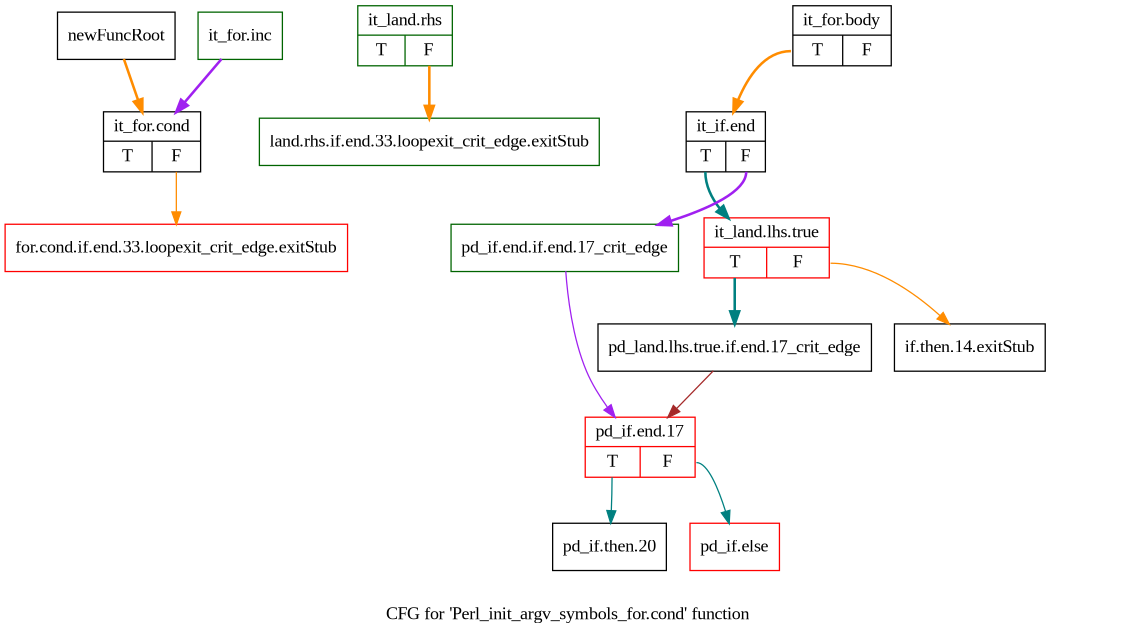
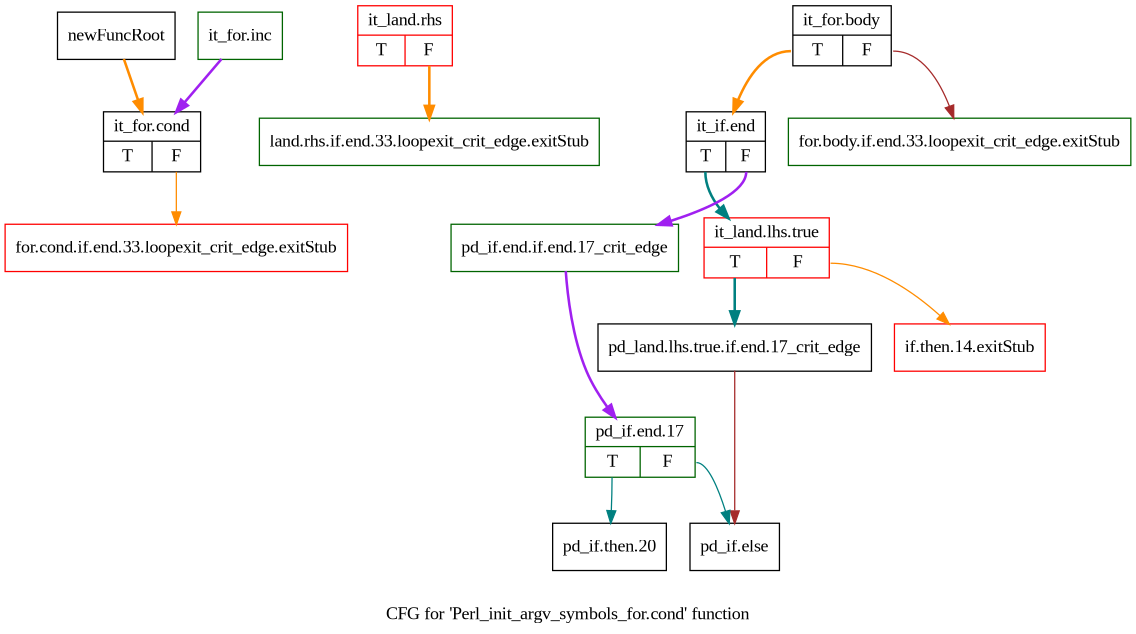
(405, 36) -> (405, 36)
none -> (960, 142)
(577, 342) -> (577, 342)
(970, 348) -> (970, 348)
(695, 390) -> (735, 441)
(640, 447) -> (640, 447)
(735, 547) -> (735, 547)
